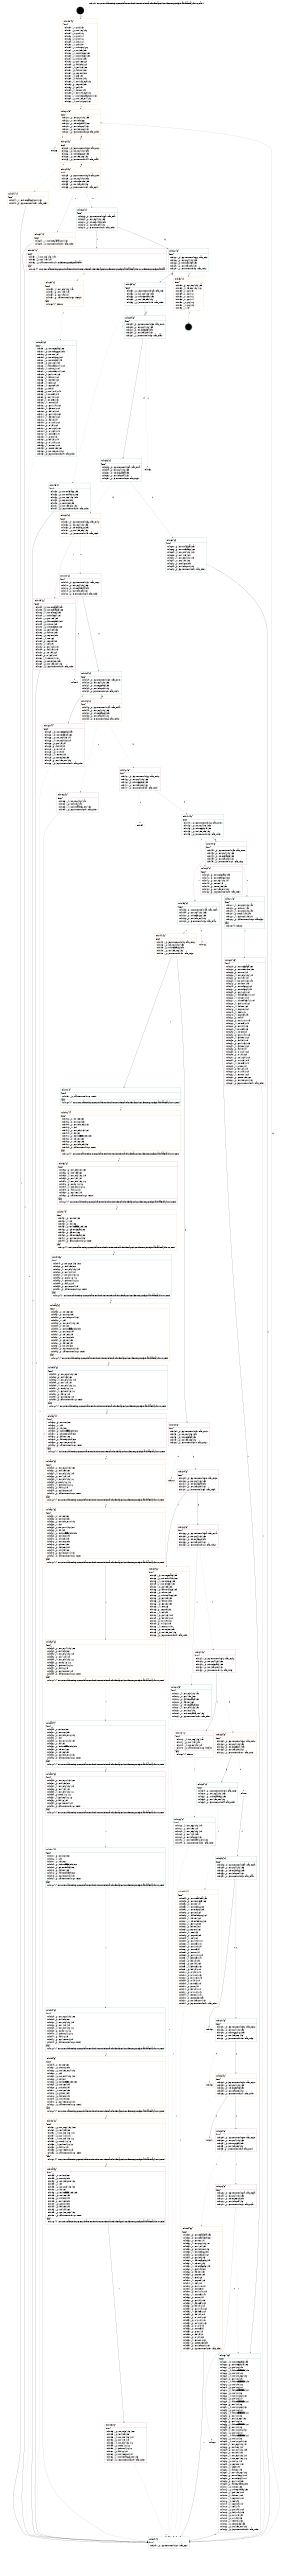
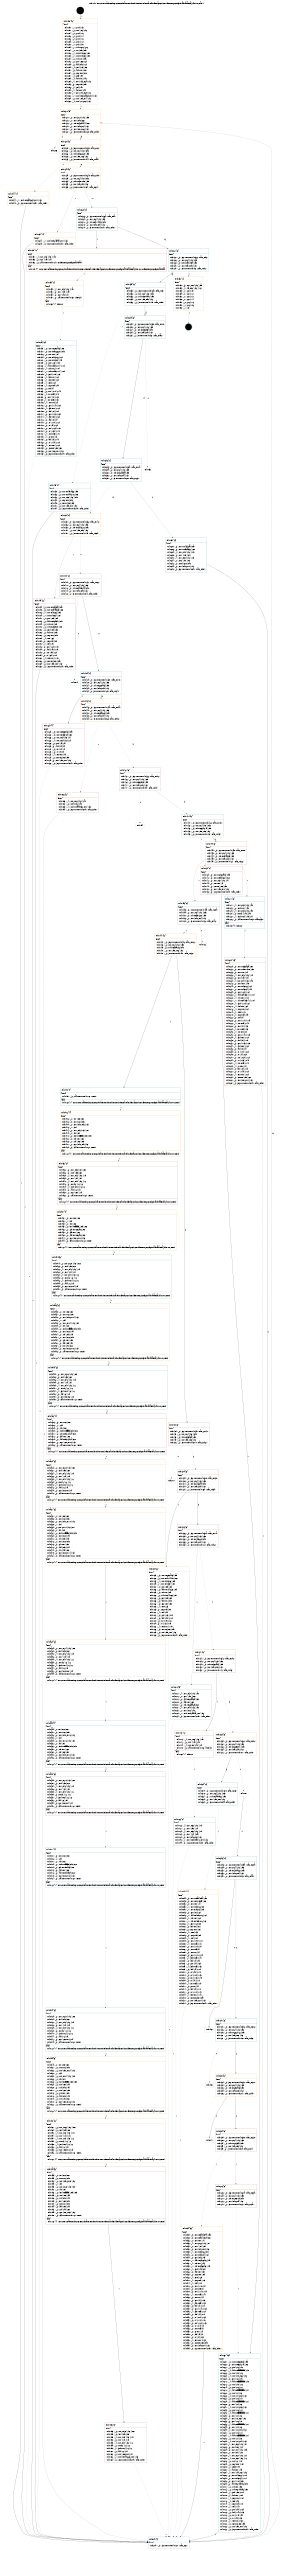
(213, 2443) -> none
